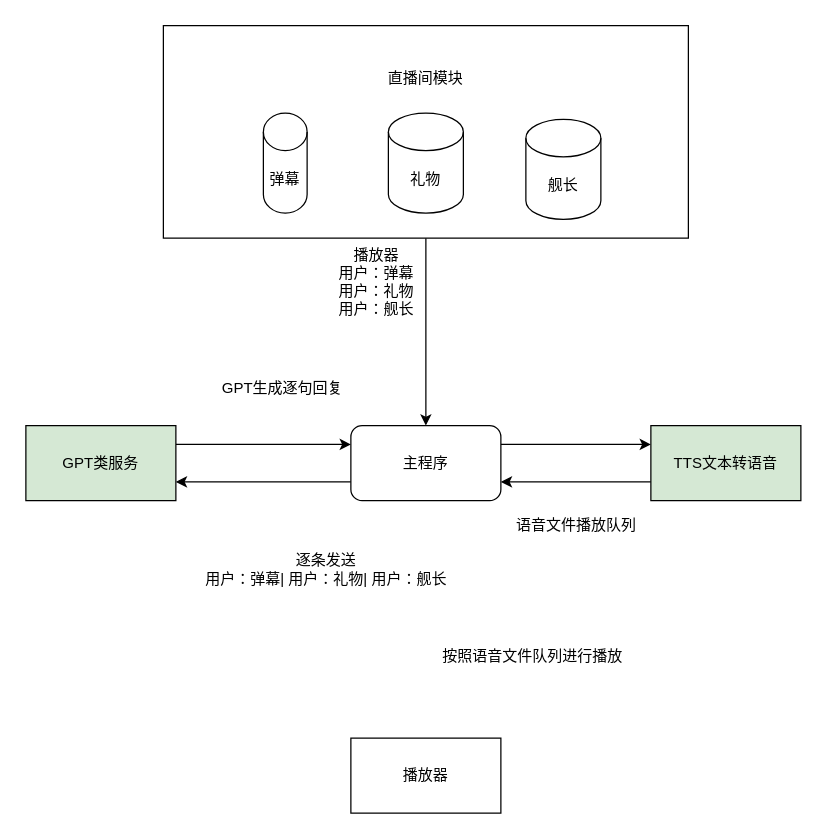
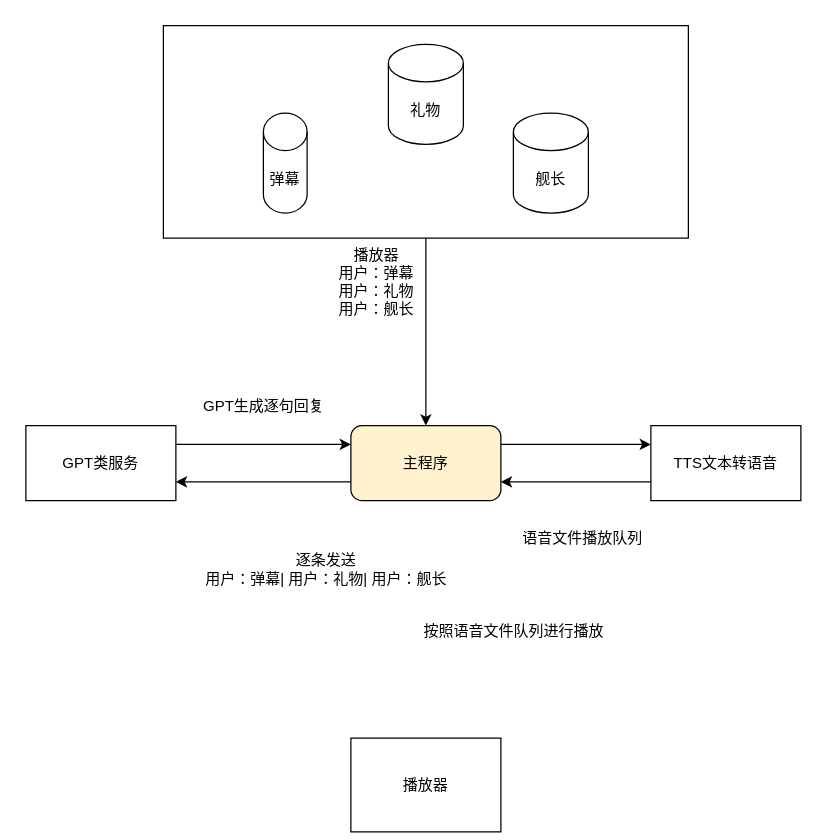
(426, 163) -> (426, 94)
(563, 169) -> (551, 163)
(282, 388) -> (263, 407)
(101, 463) -> (101, 463)
(426, 463) -> (426, 463)
(726, 463) -> (726, 463)
(576, 526) -> (582, 538)
(532, 657) -> (513, 632)
(426, 776) -> (426, 785)
